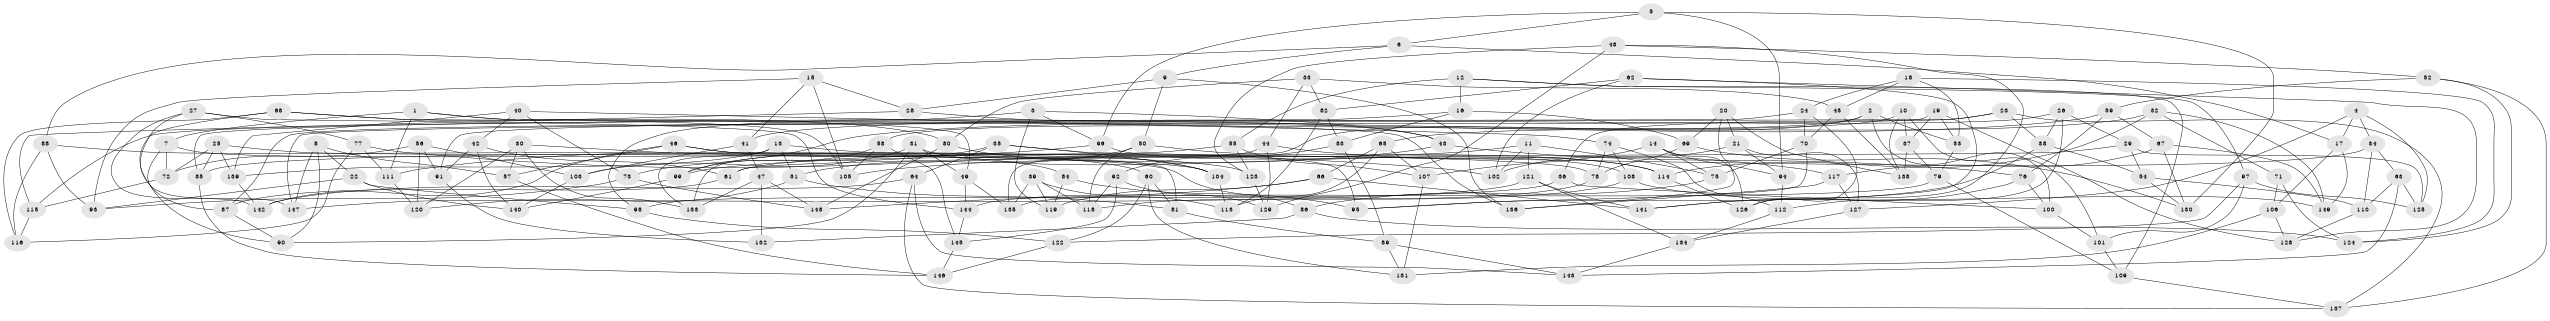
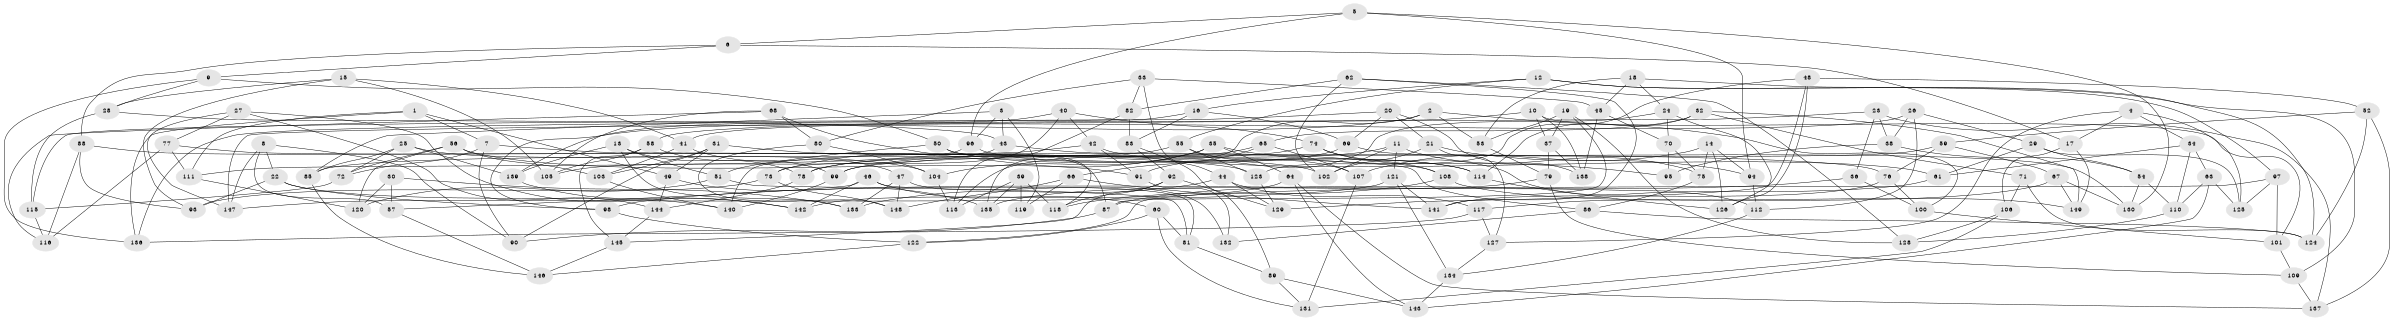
(1066, 177) -> none
